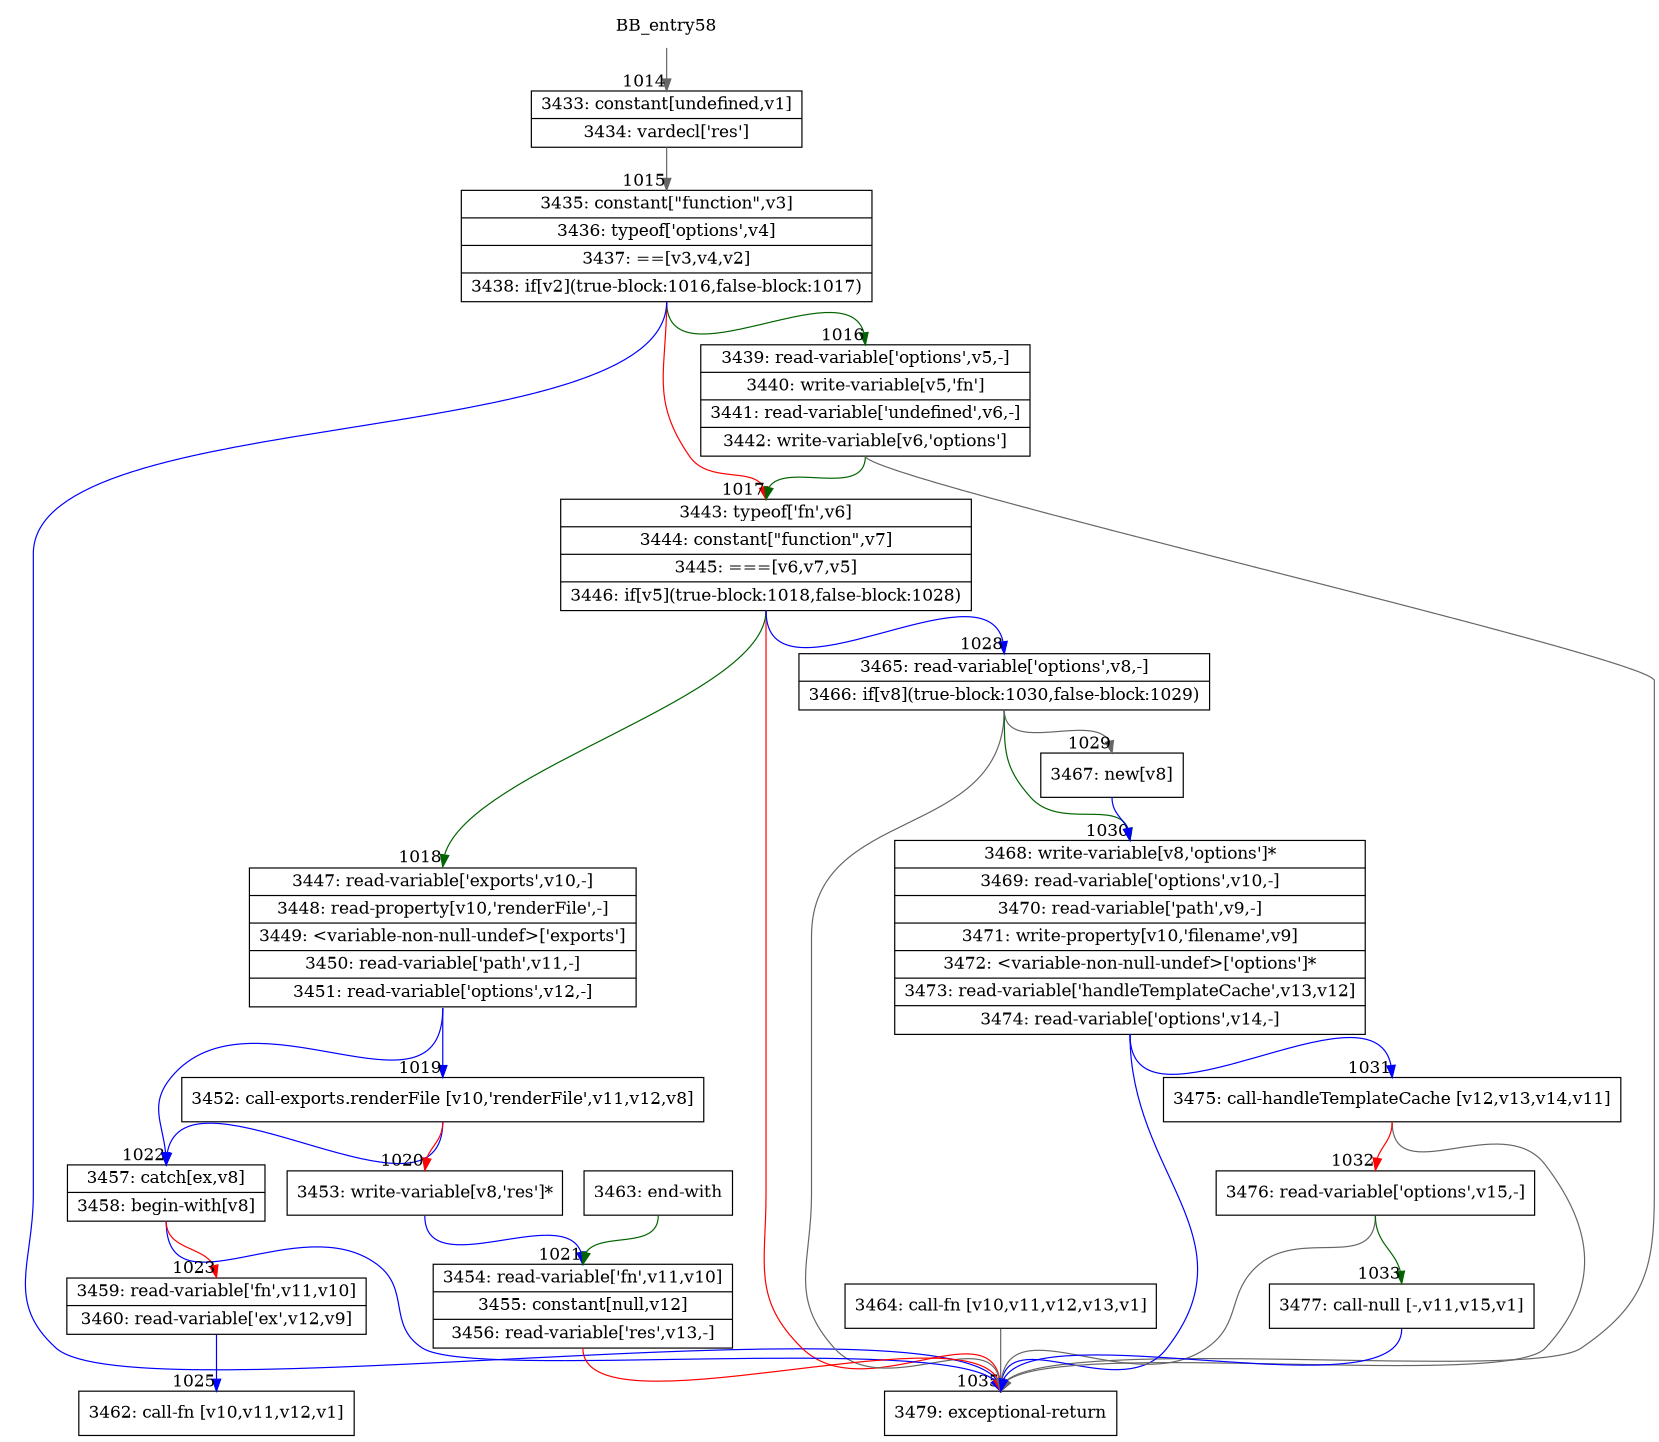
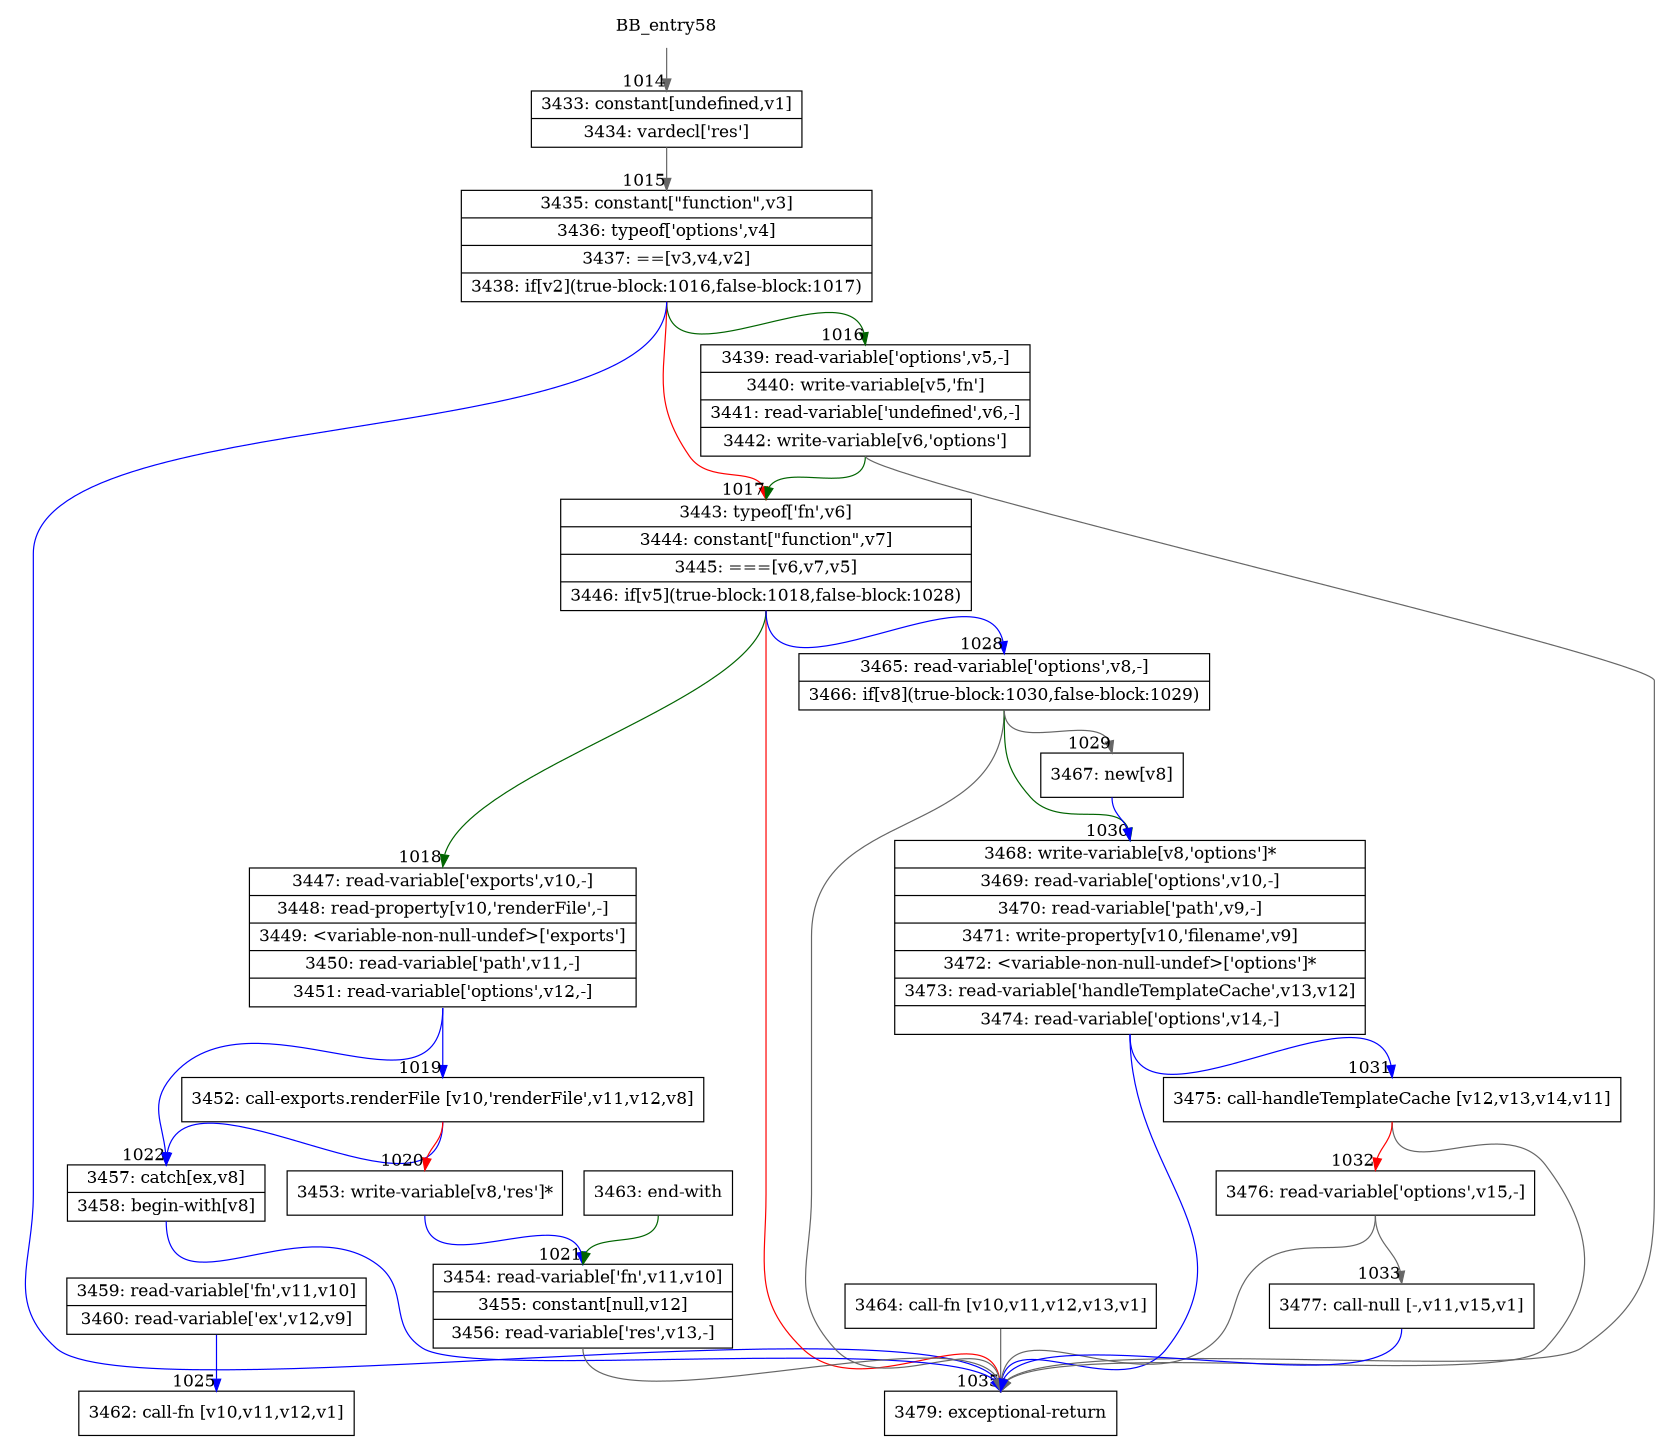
(1385, 1245) -> (1385, 1245)
(186, 1247) -> none
(786, 1370) -> (786, 1370)
